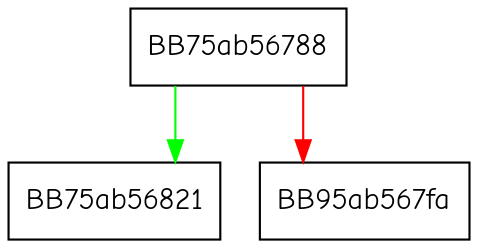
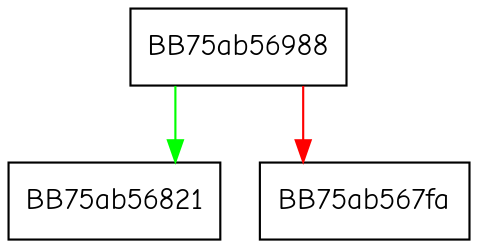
(238, 47) -> (238, 47)
(365, 201) -> (365, 201)
